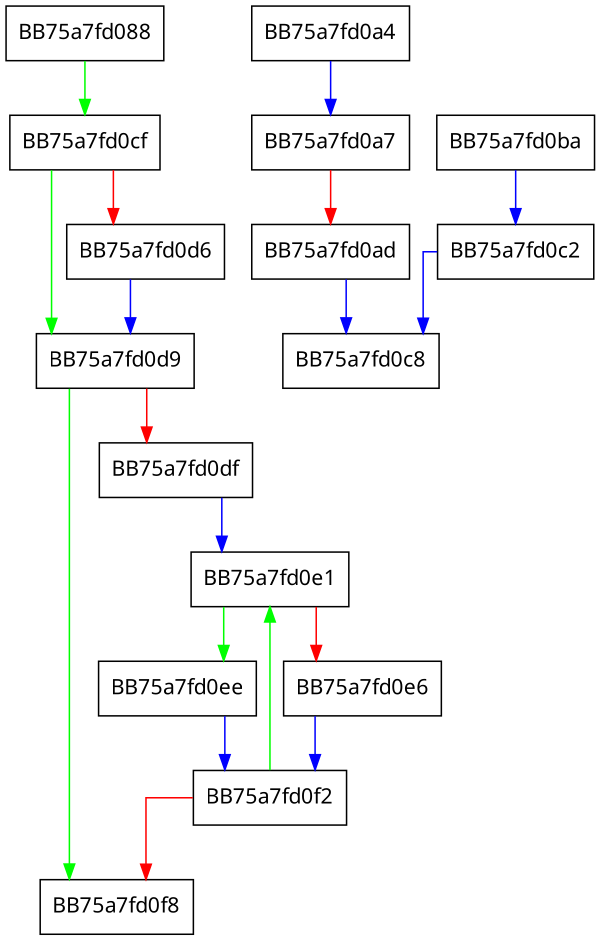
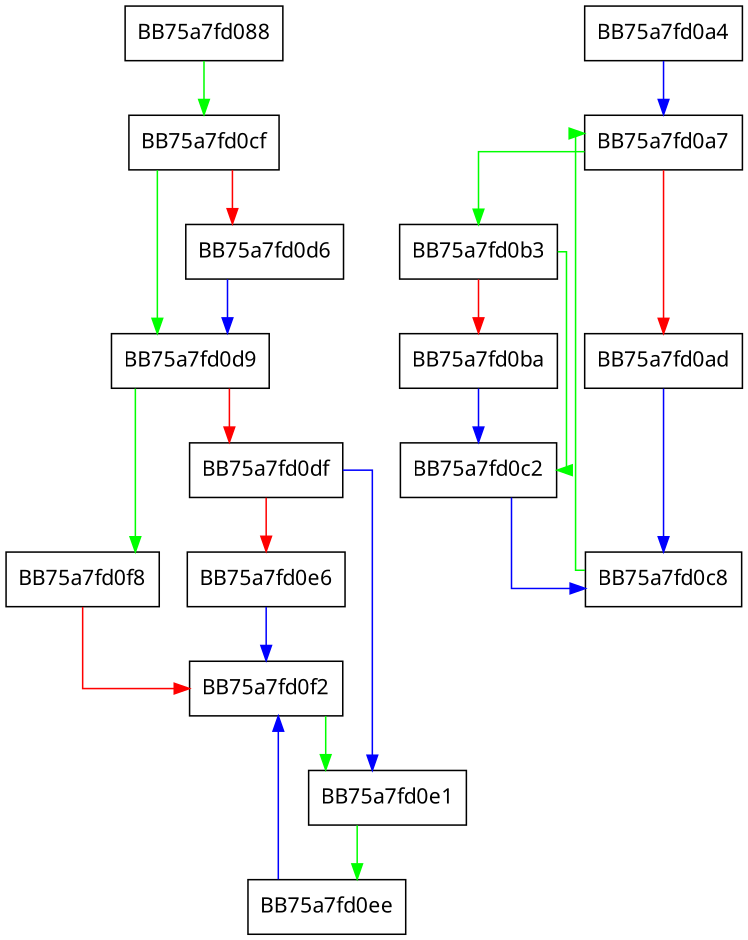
none -> (479, 252)
none -> (576, 356)
(316, 626) -> (266, 517)
(146, 808) -> (88, 689)
